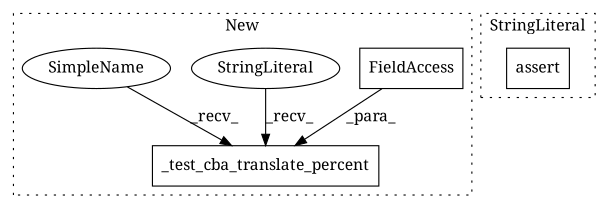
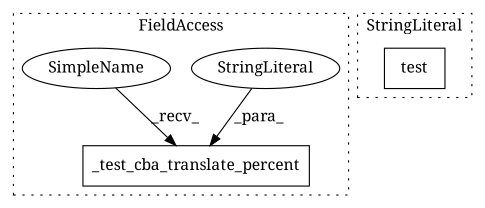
(243, 26) -> (181, 26)
(411, 68) -> none
(538, 68) -> (415, 68)
(290, 117) -> (259, 117)
